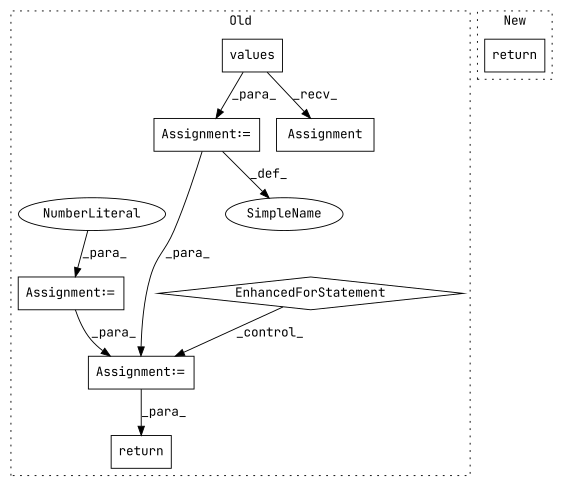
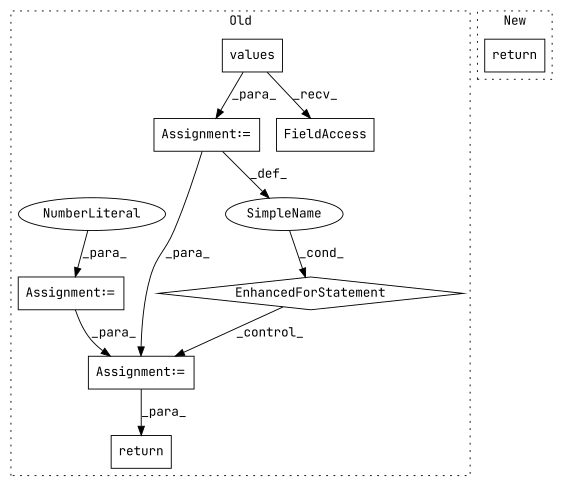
(325, 135) -> (325, 135)
none -> (296, 250)
